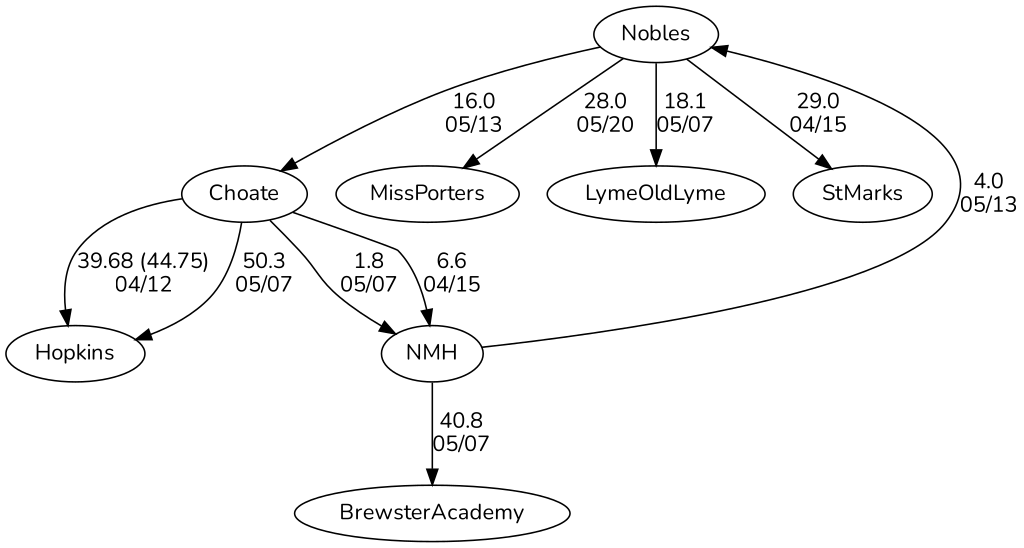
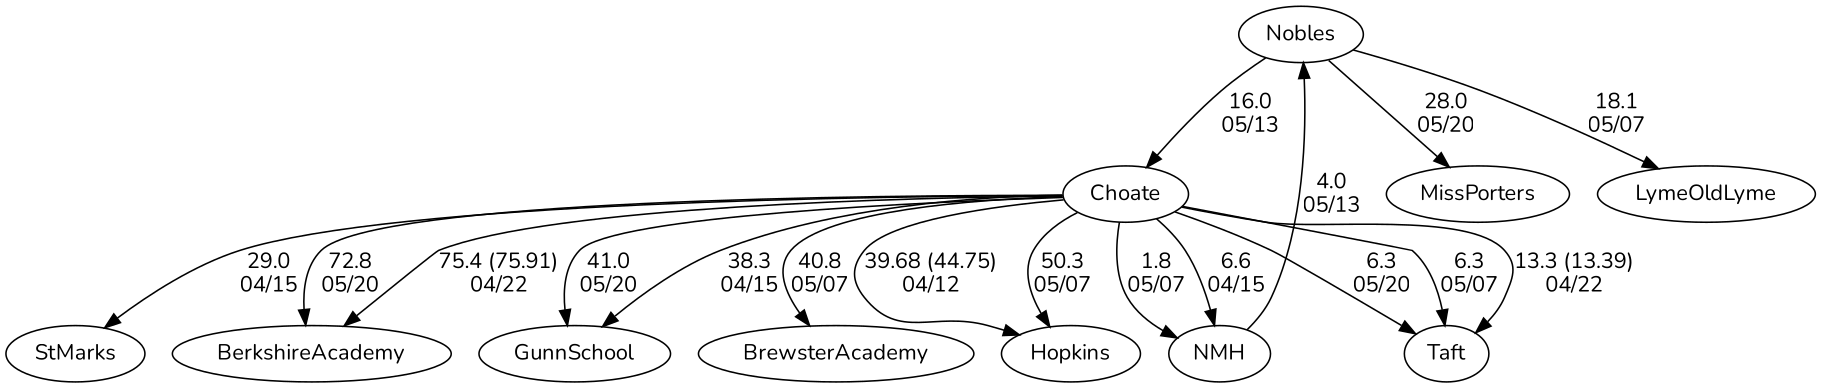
(753, 109) -> (339, 231)
none -> (312, 354)
none -> (575, 354)
none -> (1447, 354)
(432, 426) -> (821, 231)
